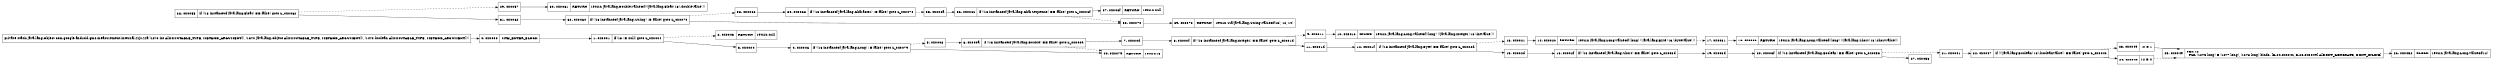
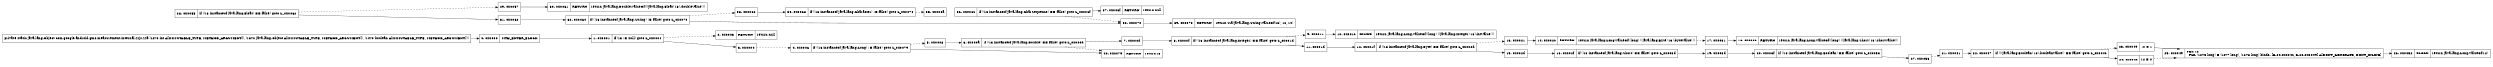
(949, 12) -> none
(772, 48) -> (772, 48)
(1910, 52) -> (1935, 56)
